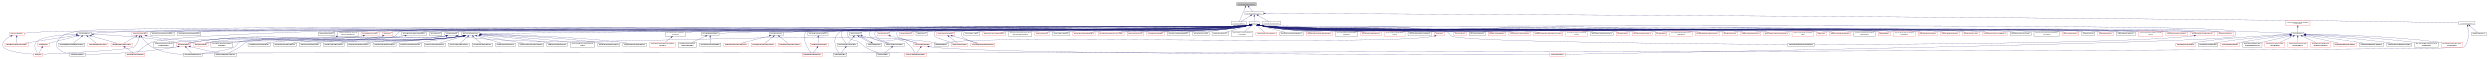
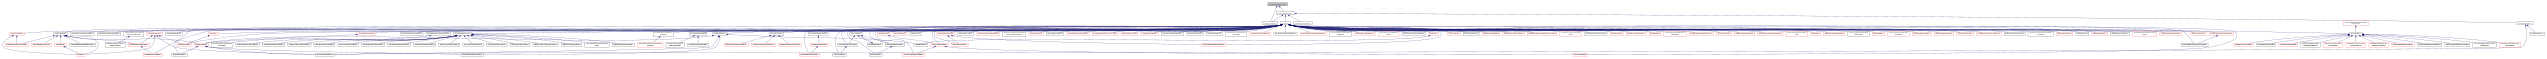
(697, 30) -> none
(436, 34) -> (412, 34)
